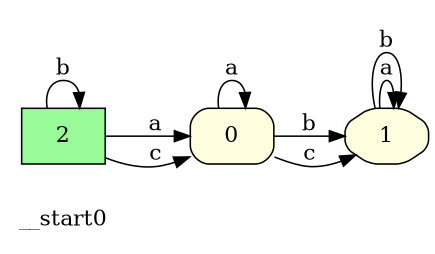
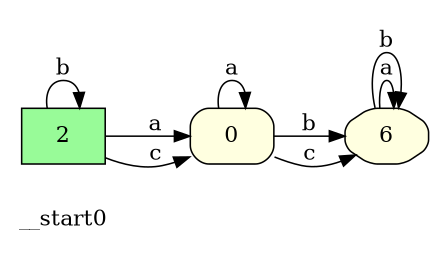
(387, 136) -> (387, 136)
